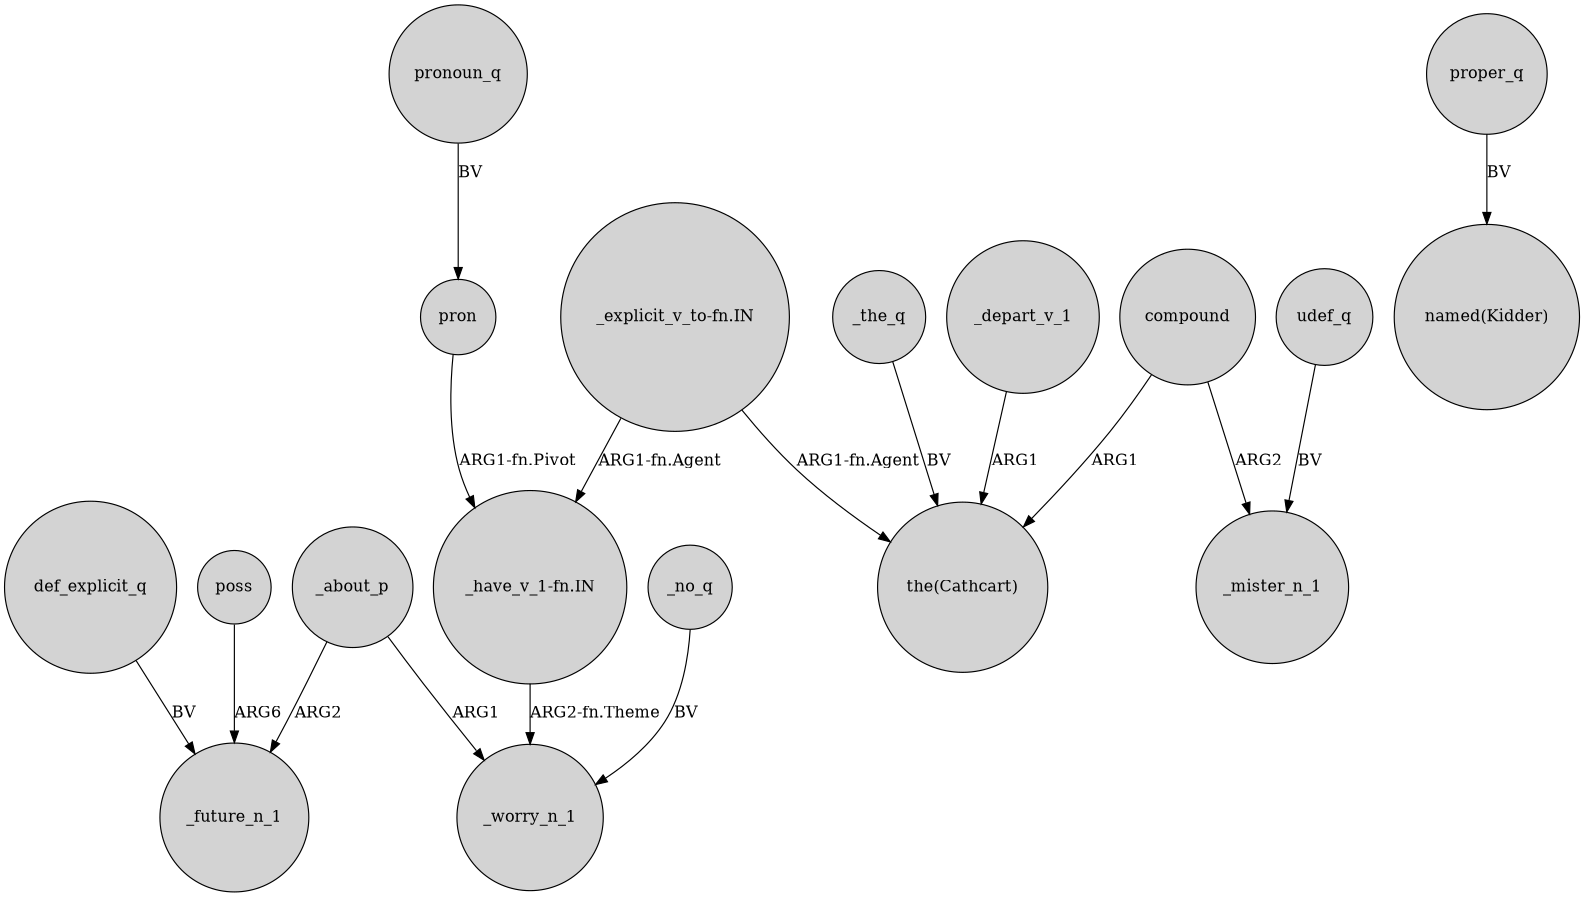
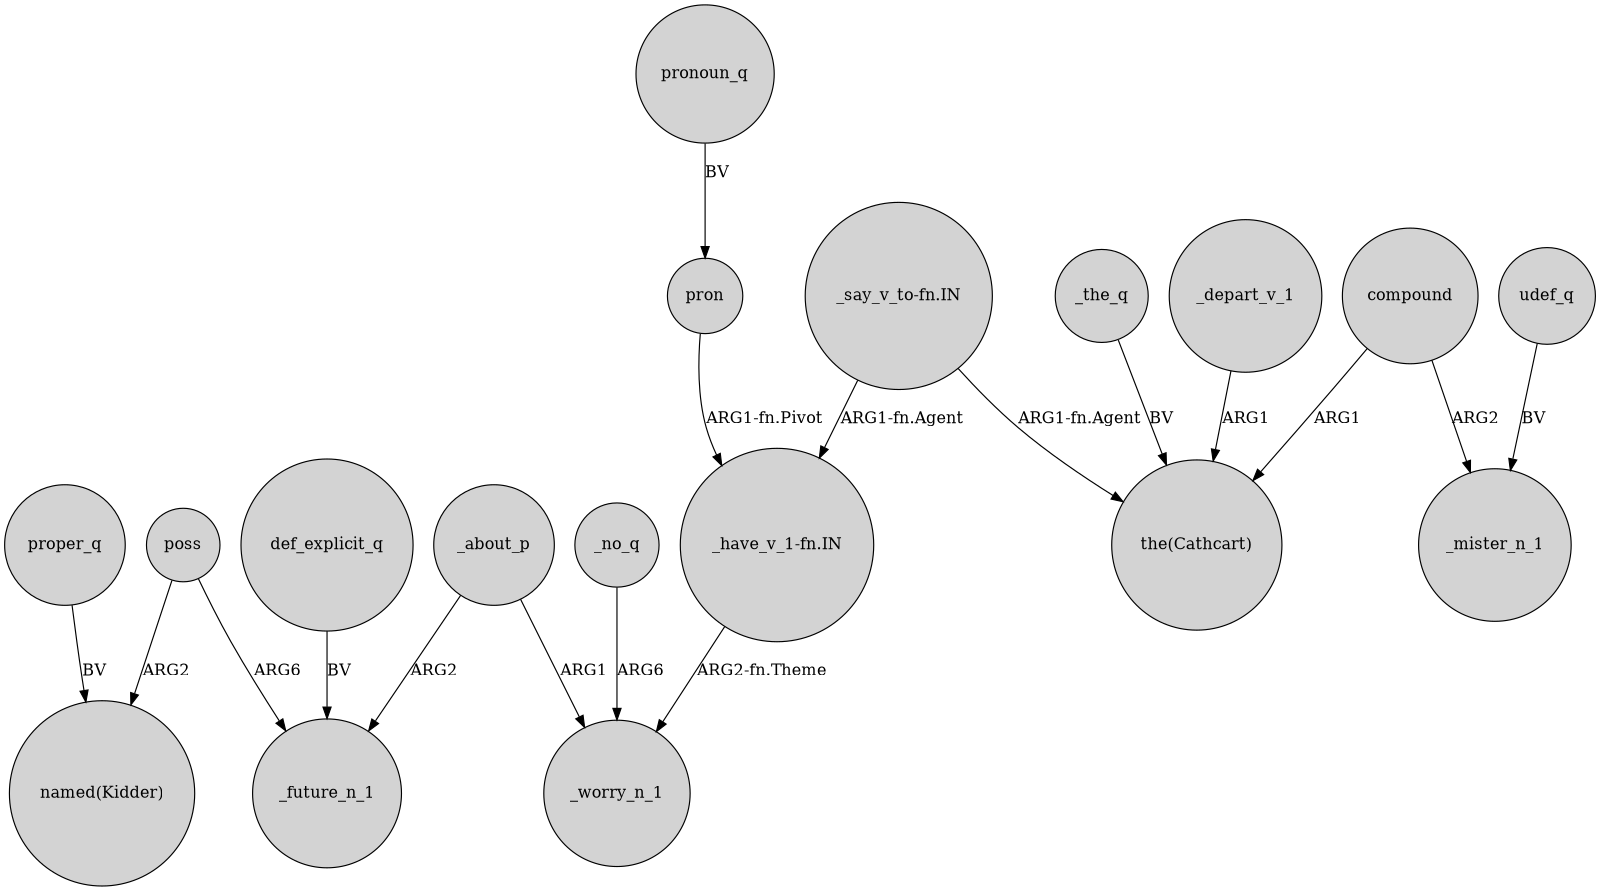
(675, 317) -> (899, 296)
none -> (153, 637)
(686, 713) -> (641, 671)
